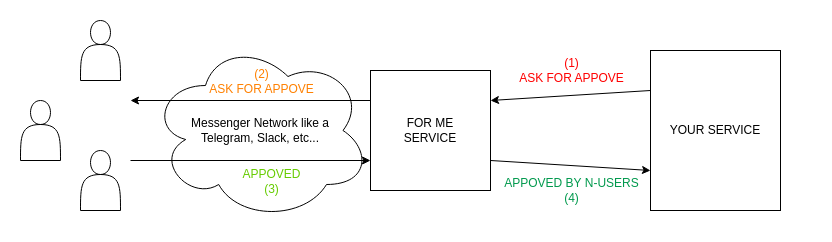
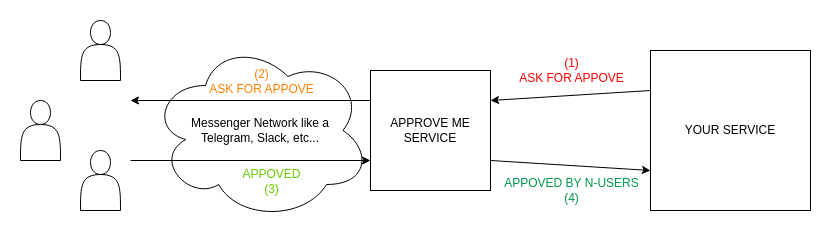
(431, 131) -> (431, 131)
(716, 131) -> (731, 131)
